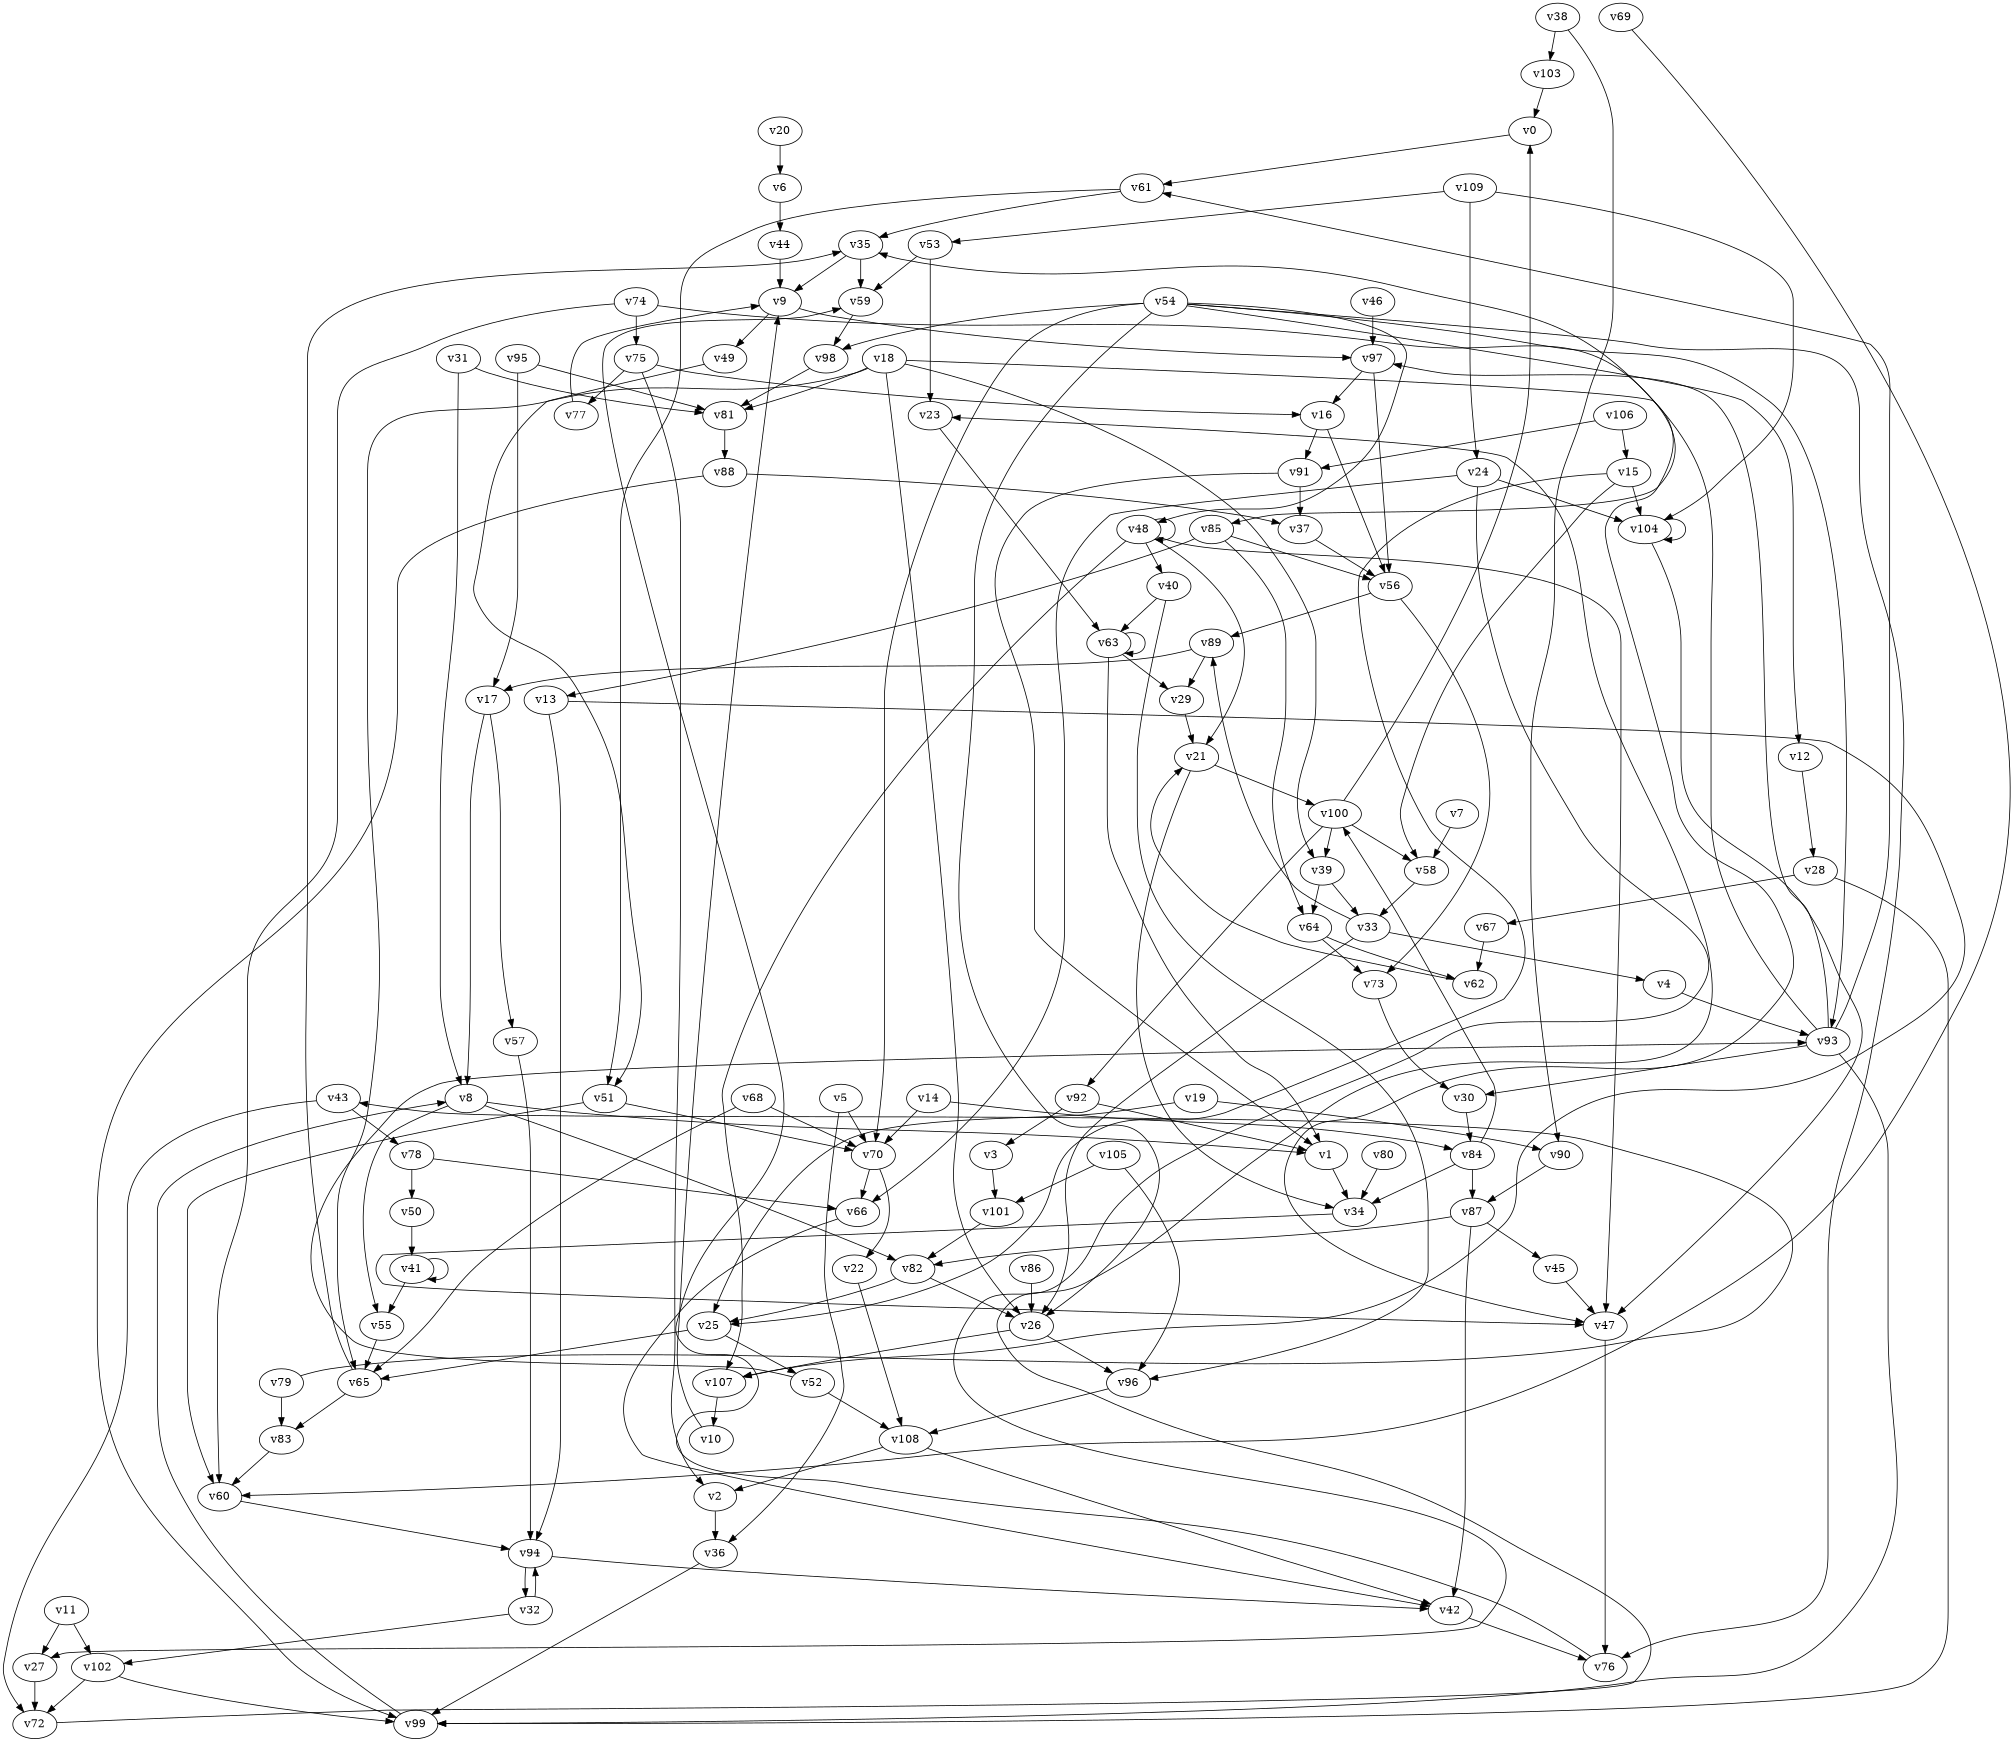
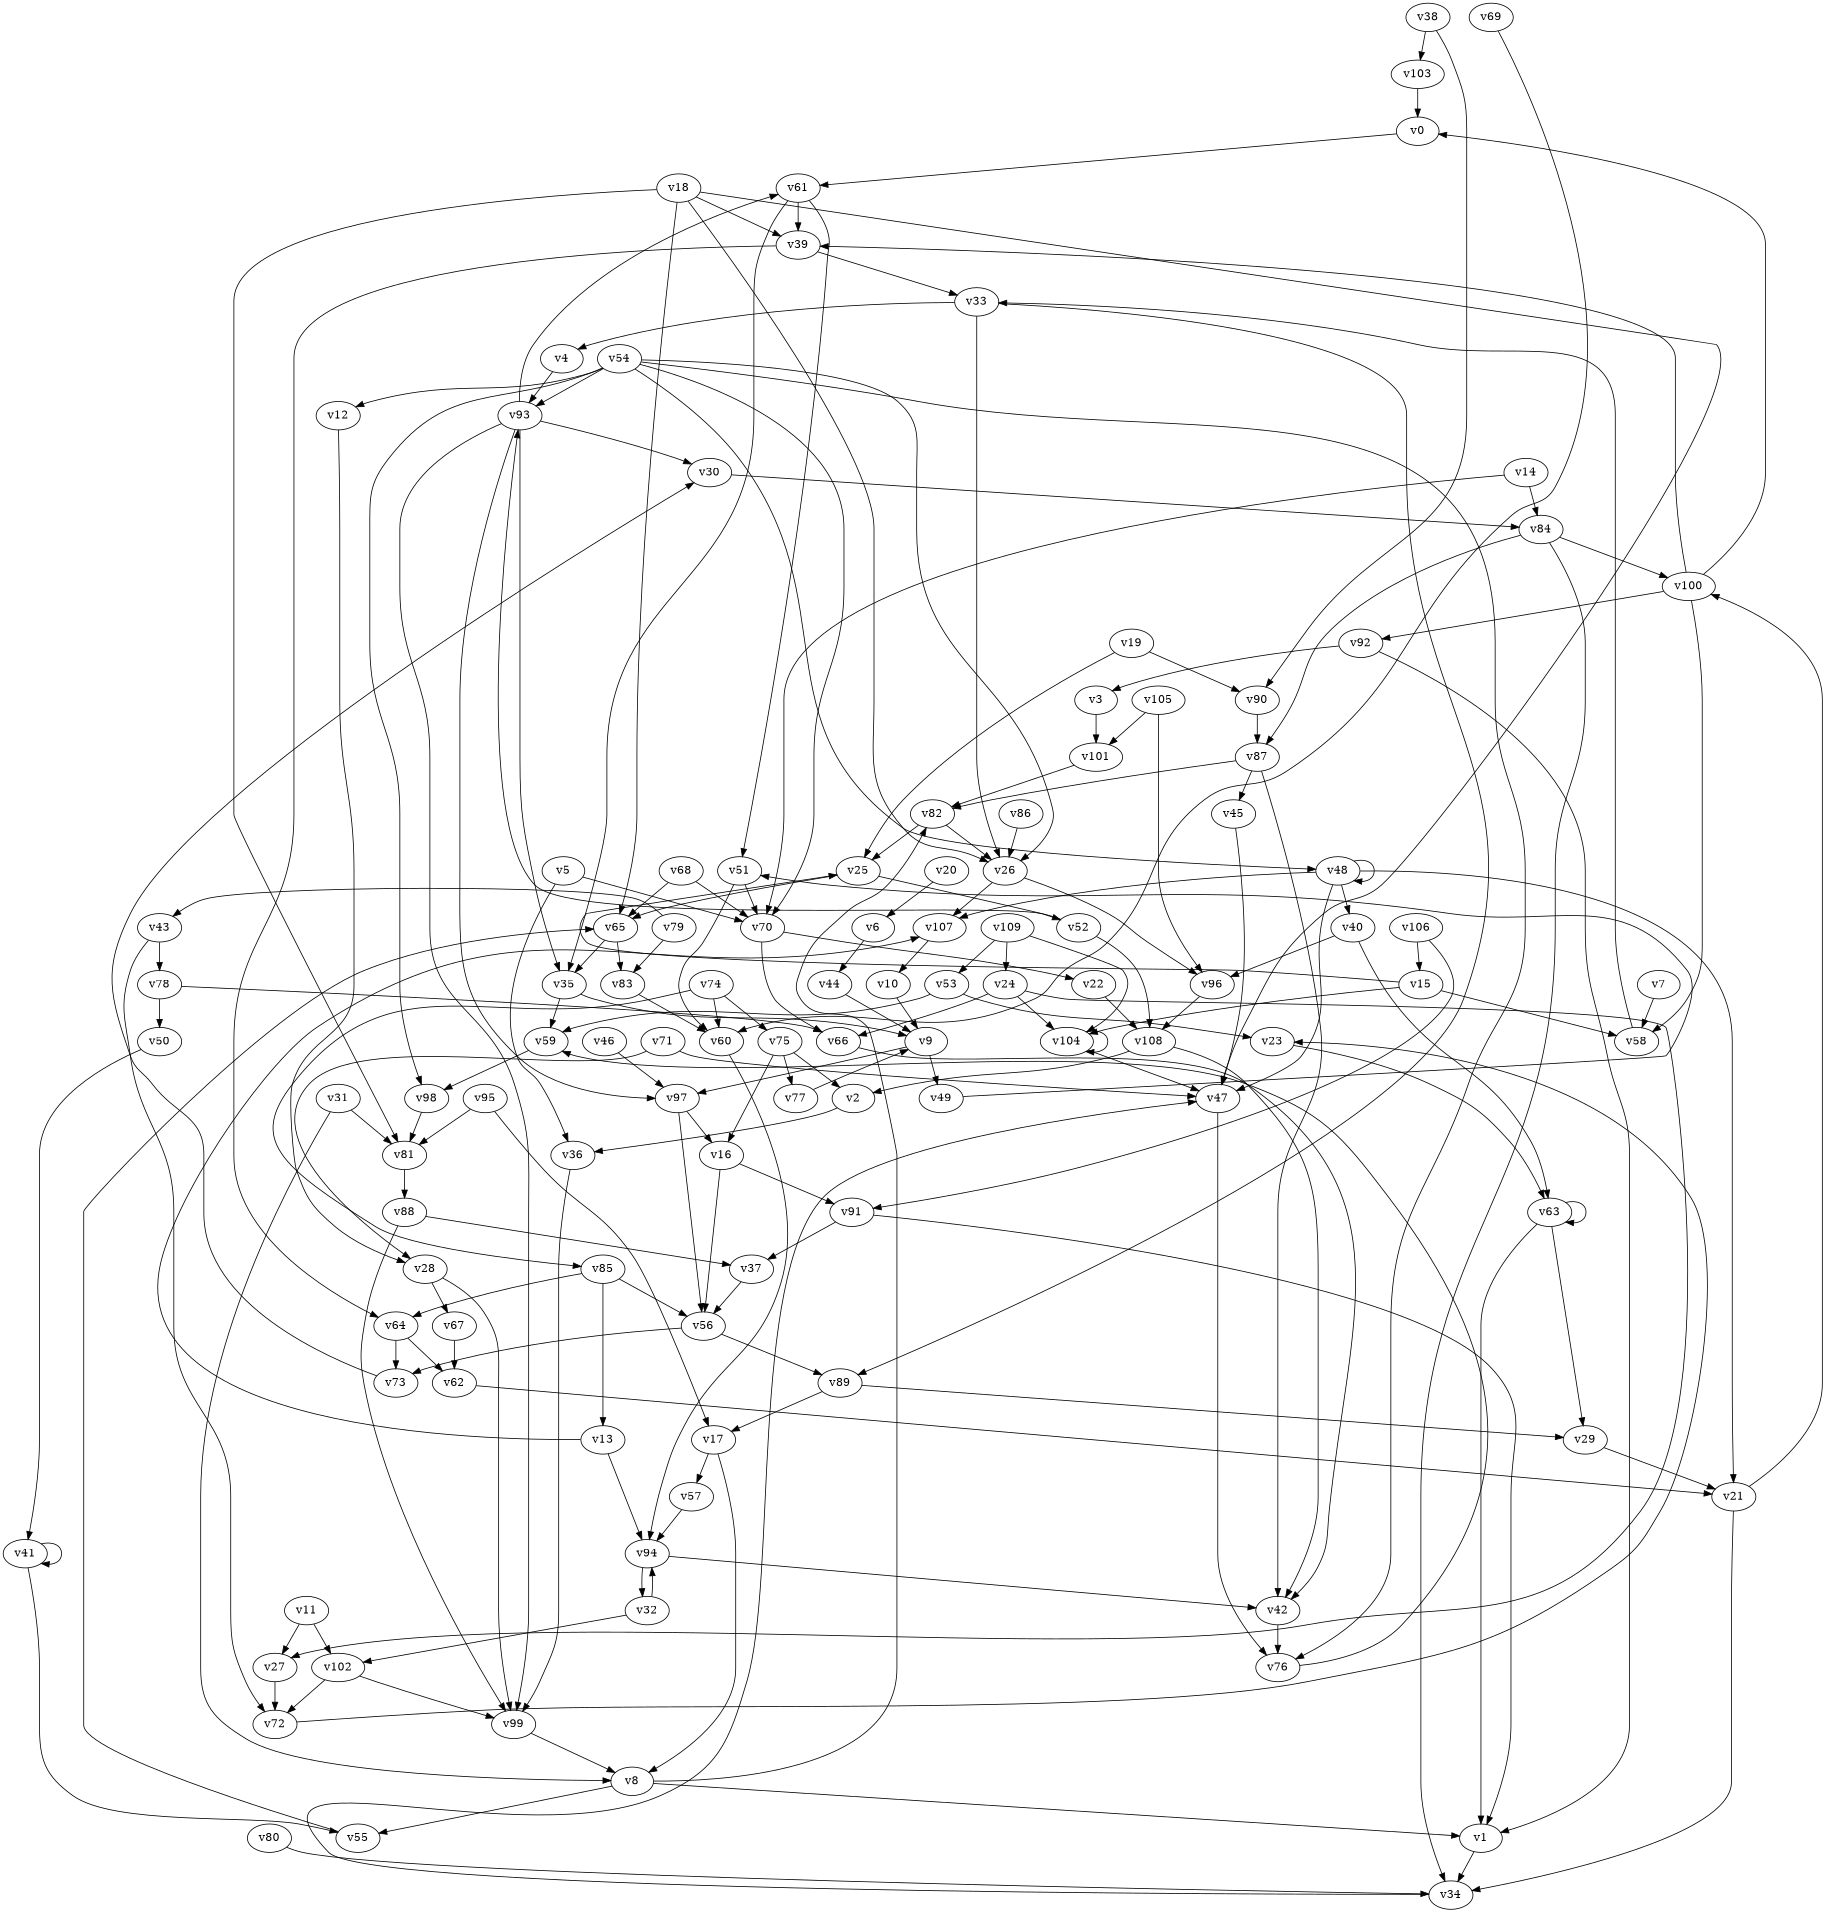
none -> (798, 213)
none -> (663, 1042)
